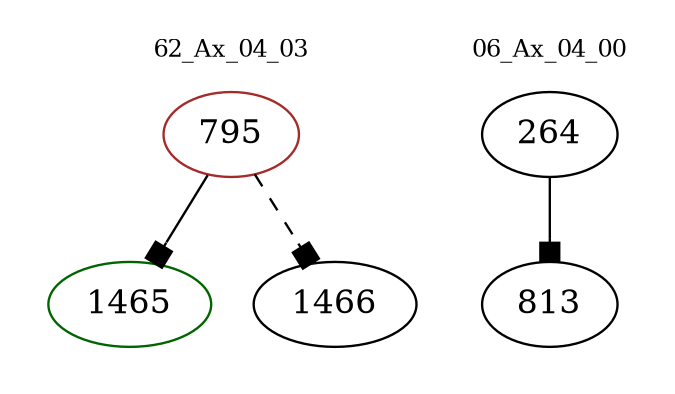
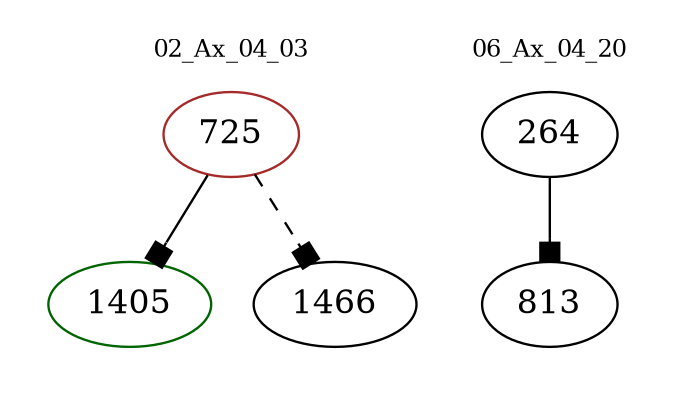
(231, 51) -> (231, 51)
(550, 51) -> (550, 51)
(231, 135) -> (231, 135)
(130, 304) -> (130, 304)
